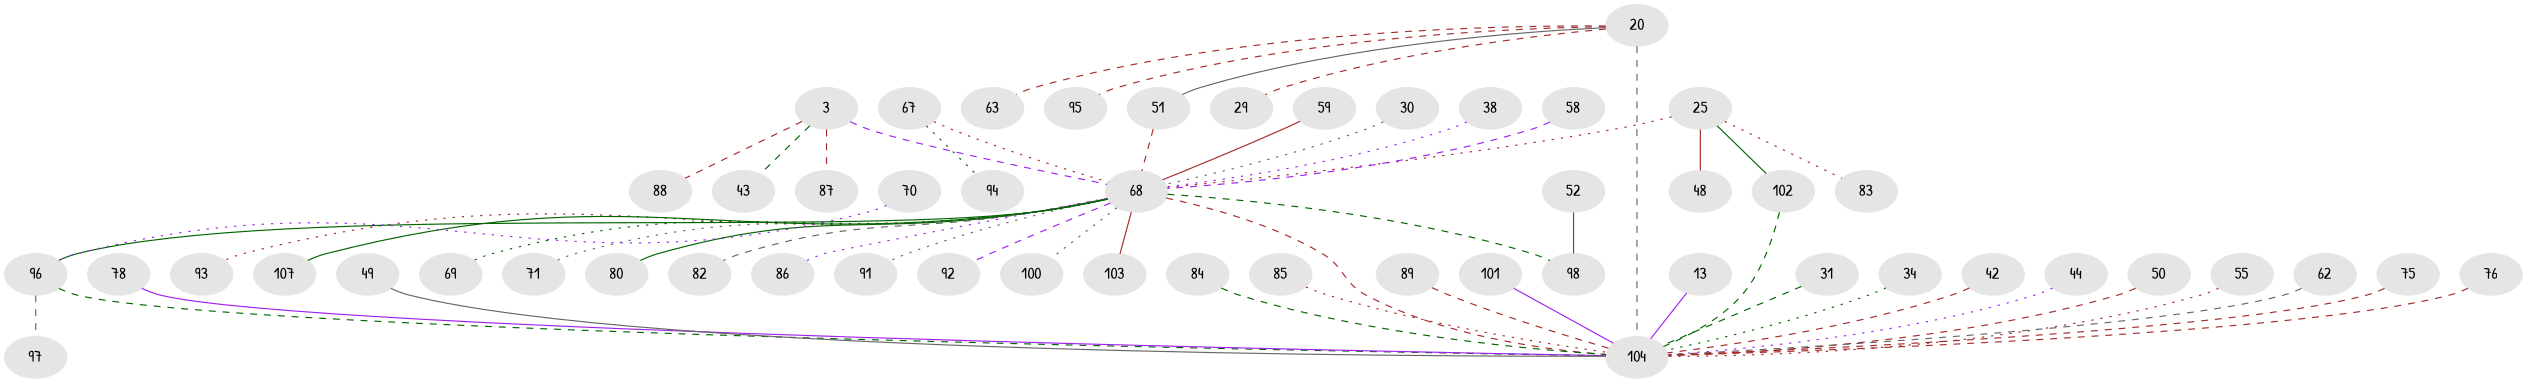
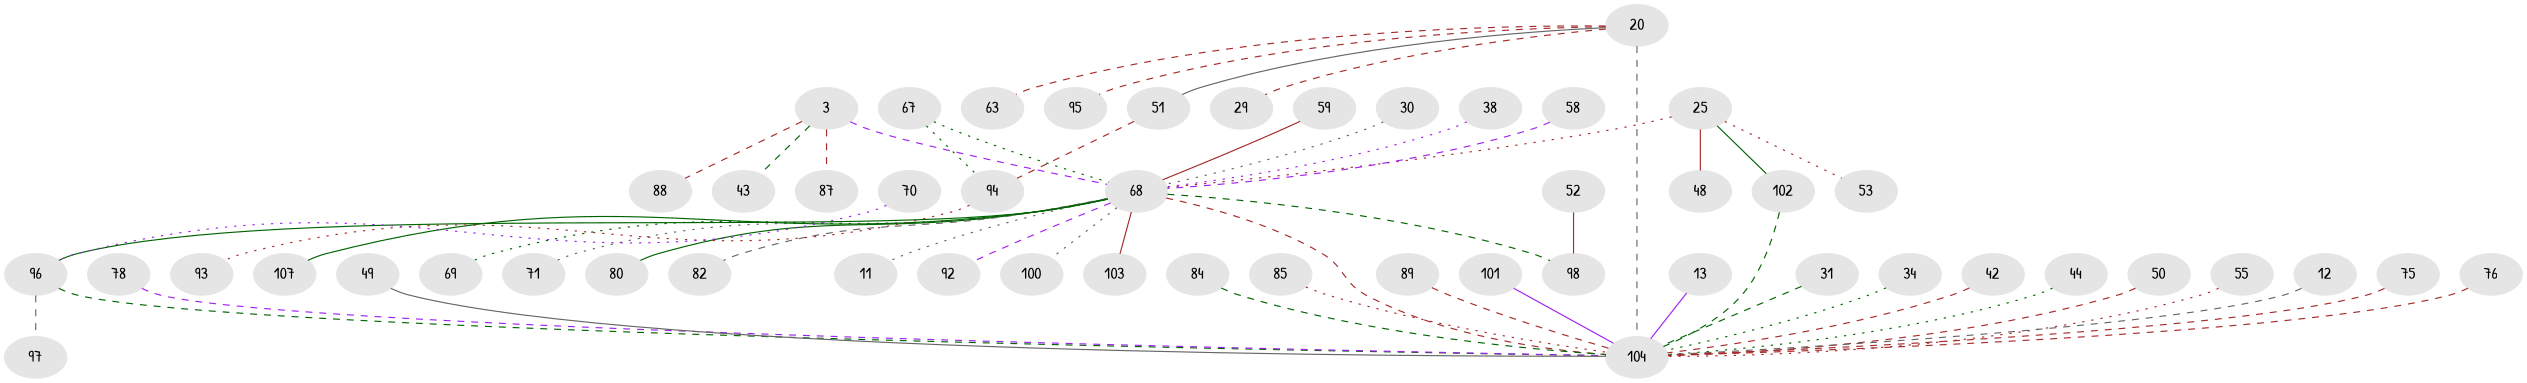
(1148, 150) -> (1076, 150)
(1020, 154) -> (1020, 154)
(1866, 191) -> (1866, 191)
(487, 216) -> (560, 230)
(783, 274) -> none
(866, 274) -> (866, 274)
(2325, 274) -> (2325, 274)
(1862, 333) -> (1862, 333)
(873, 338) -> (873, 338)
